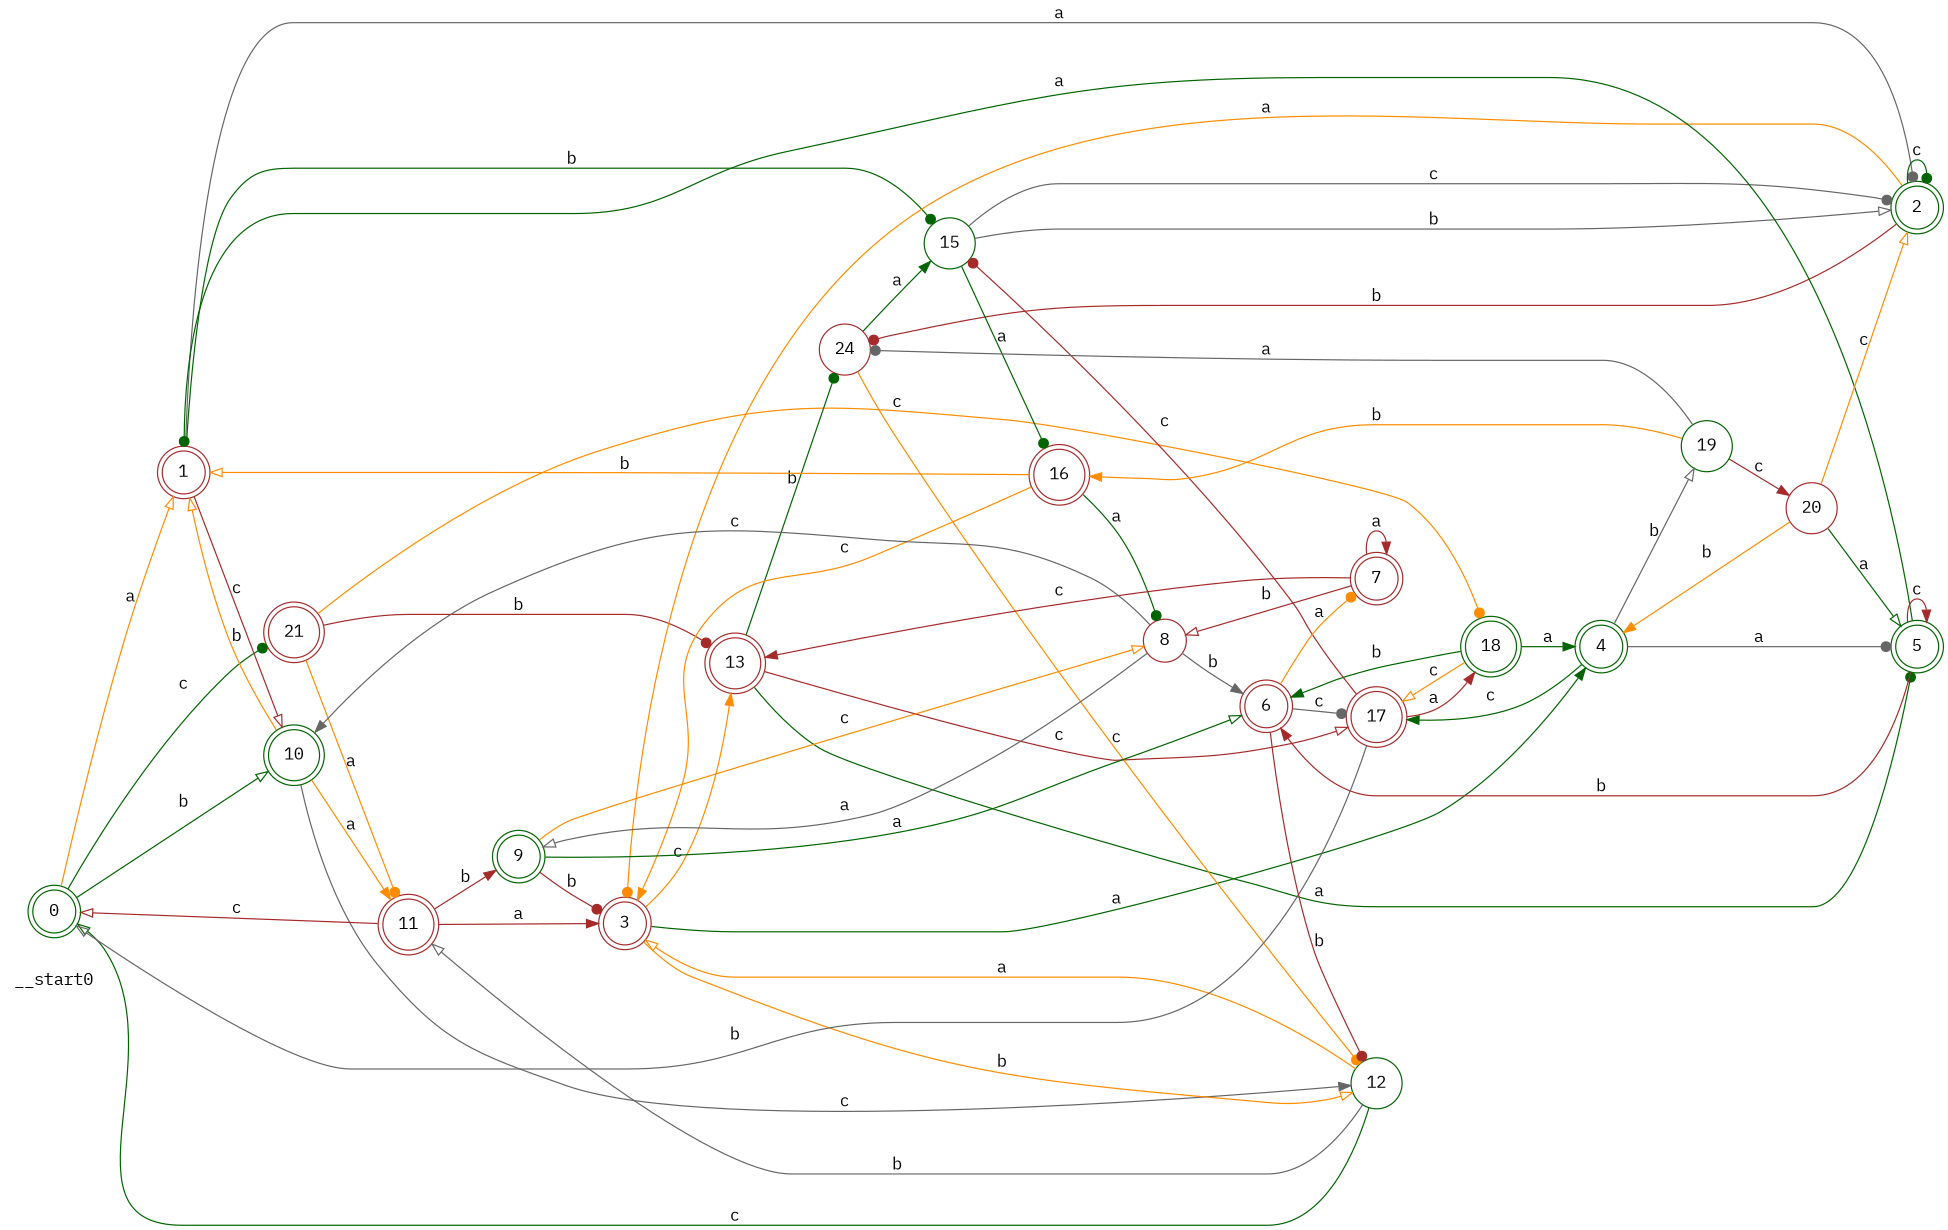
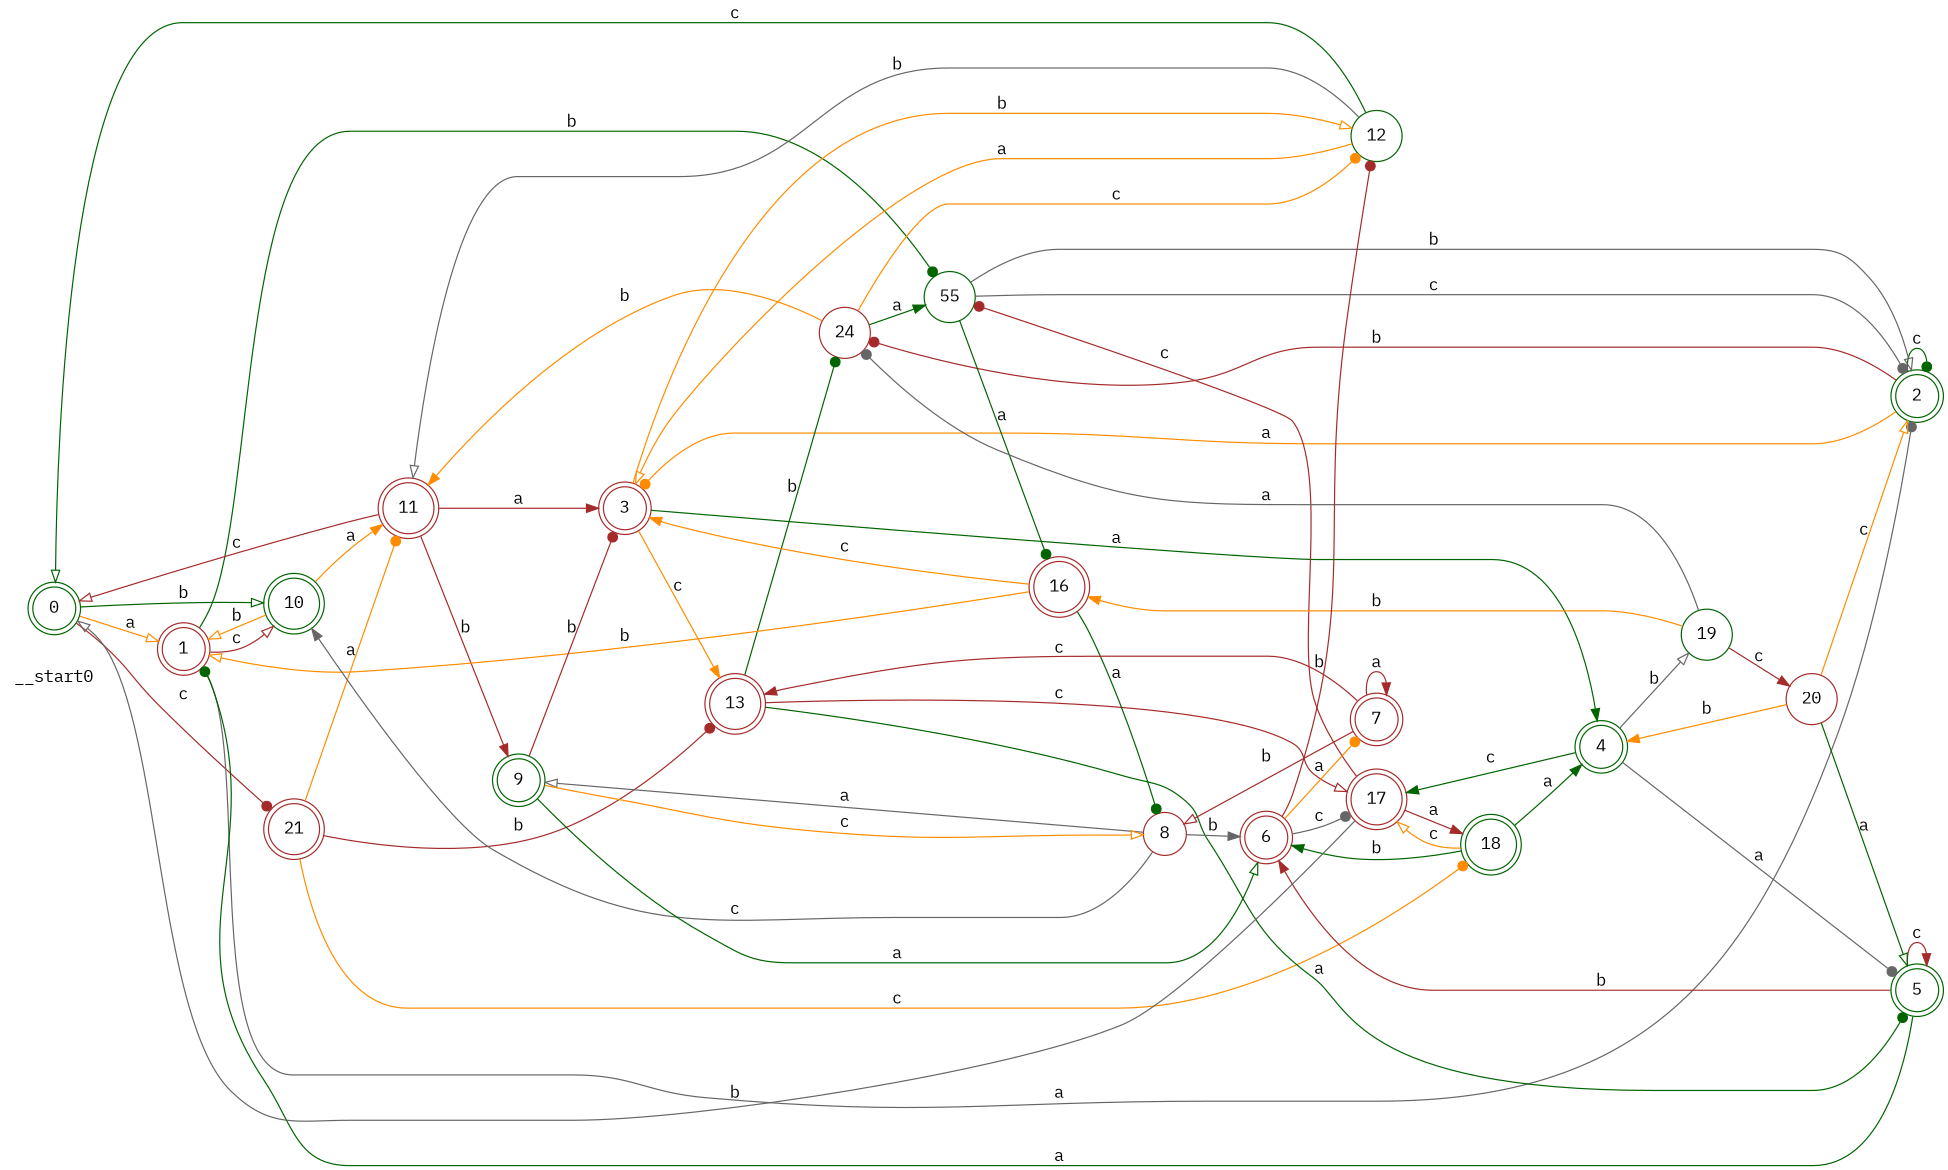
(950, 243) -> (950, 297)
none -> (607, 327)
(152, 761) -> (168, 714)
(739, 1109) -> none
